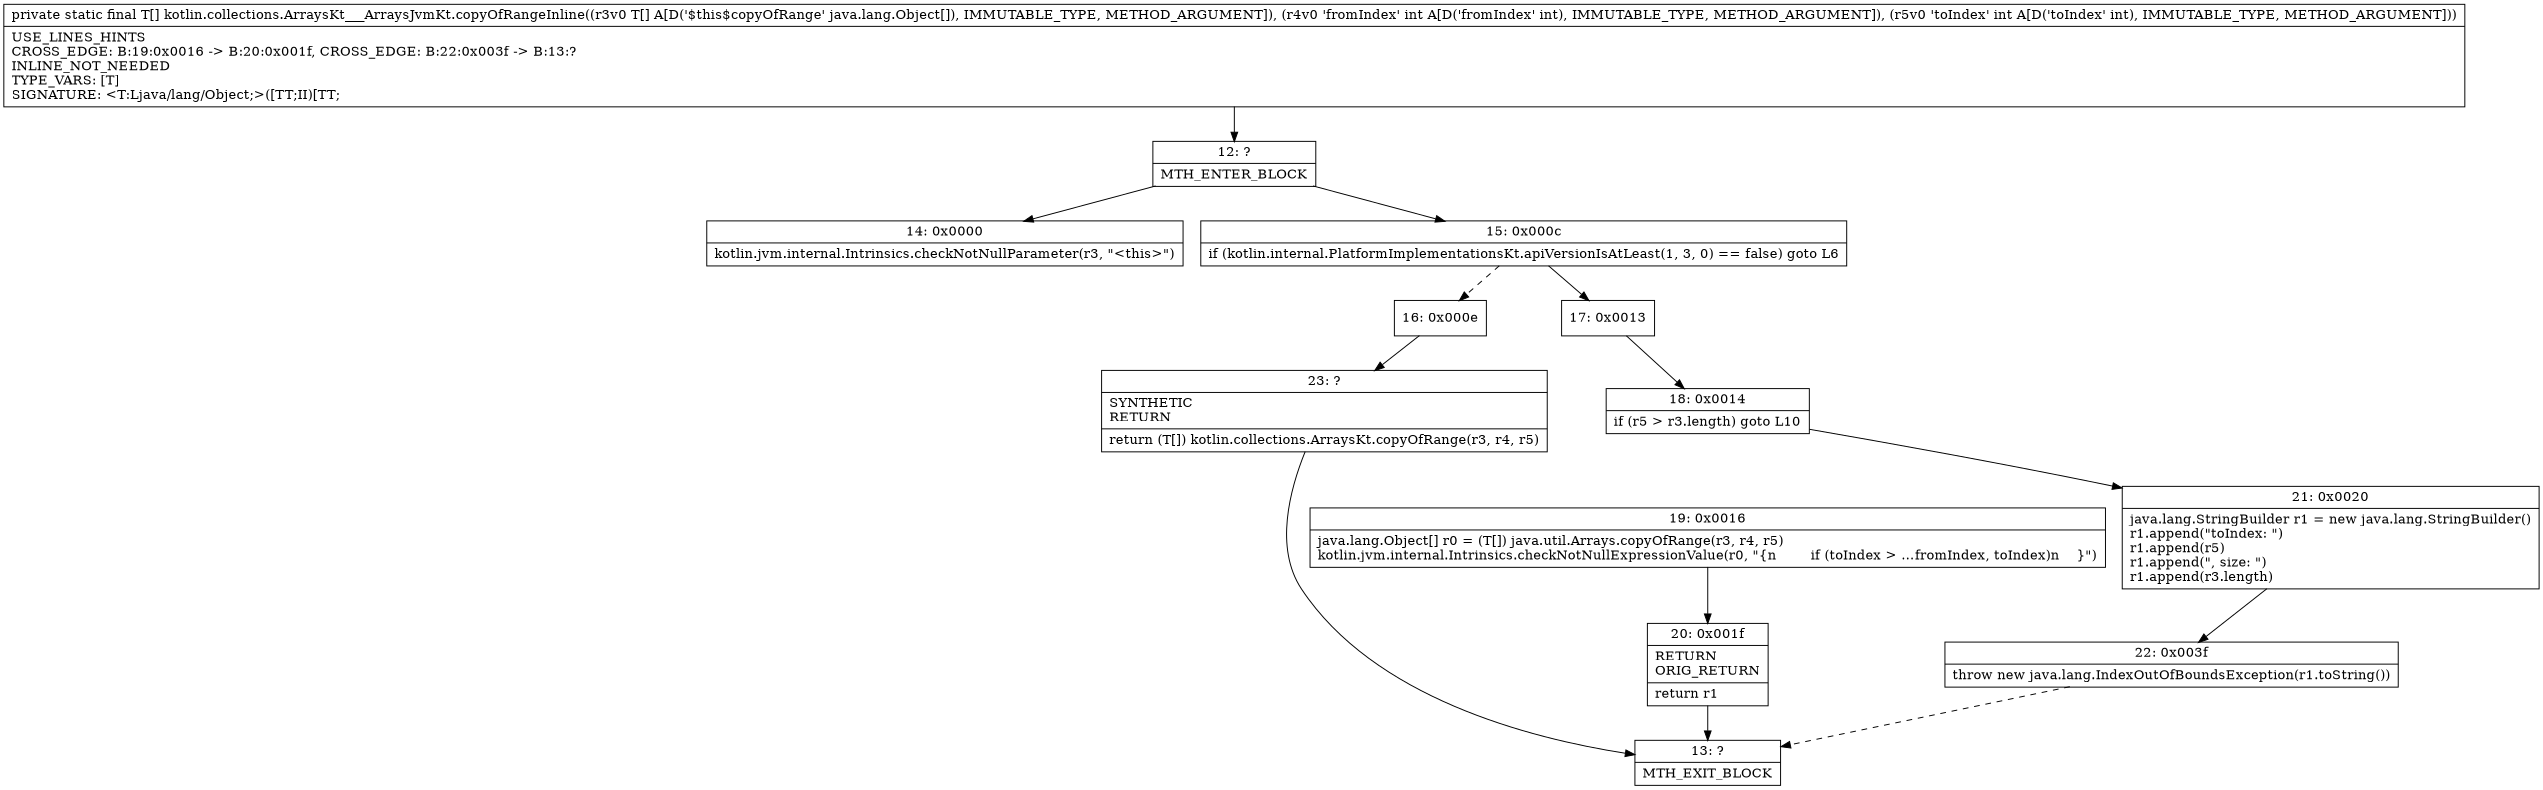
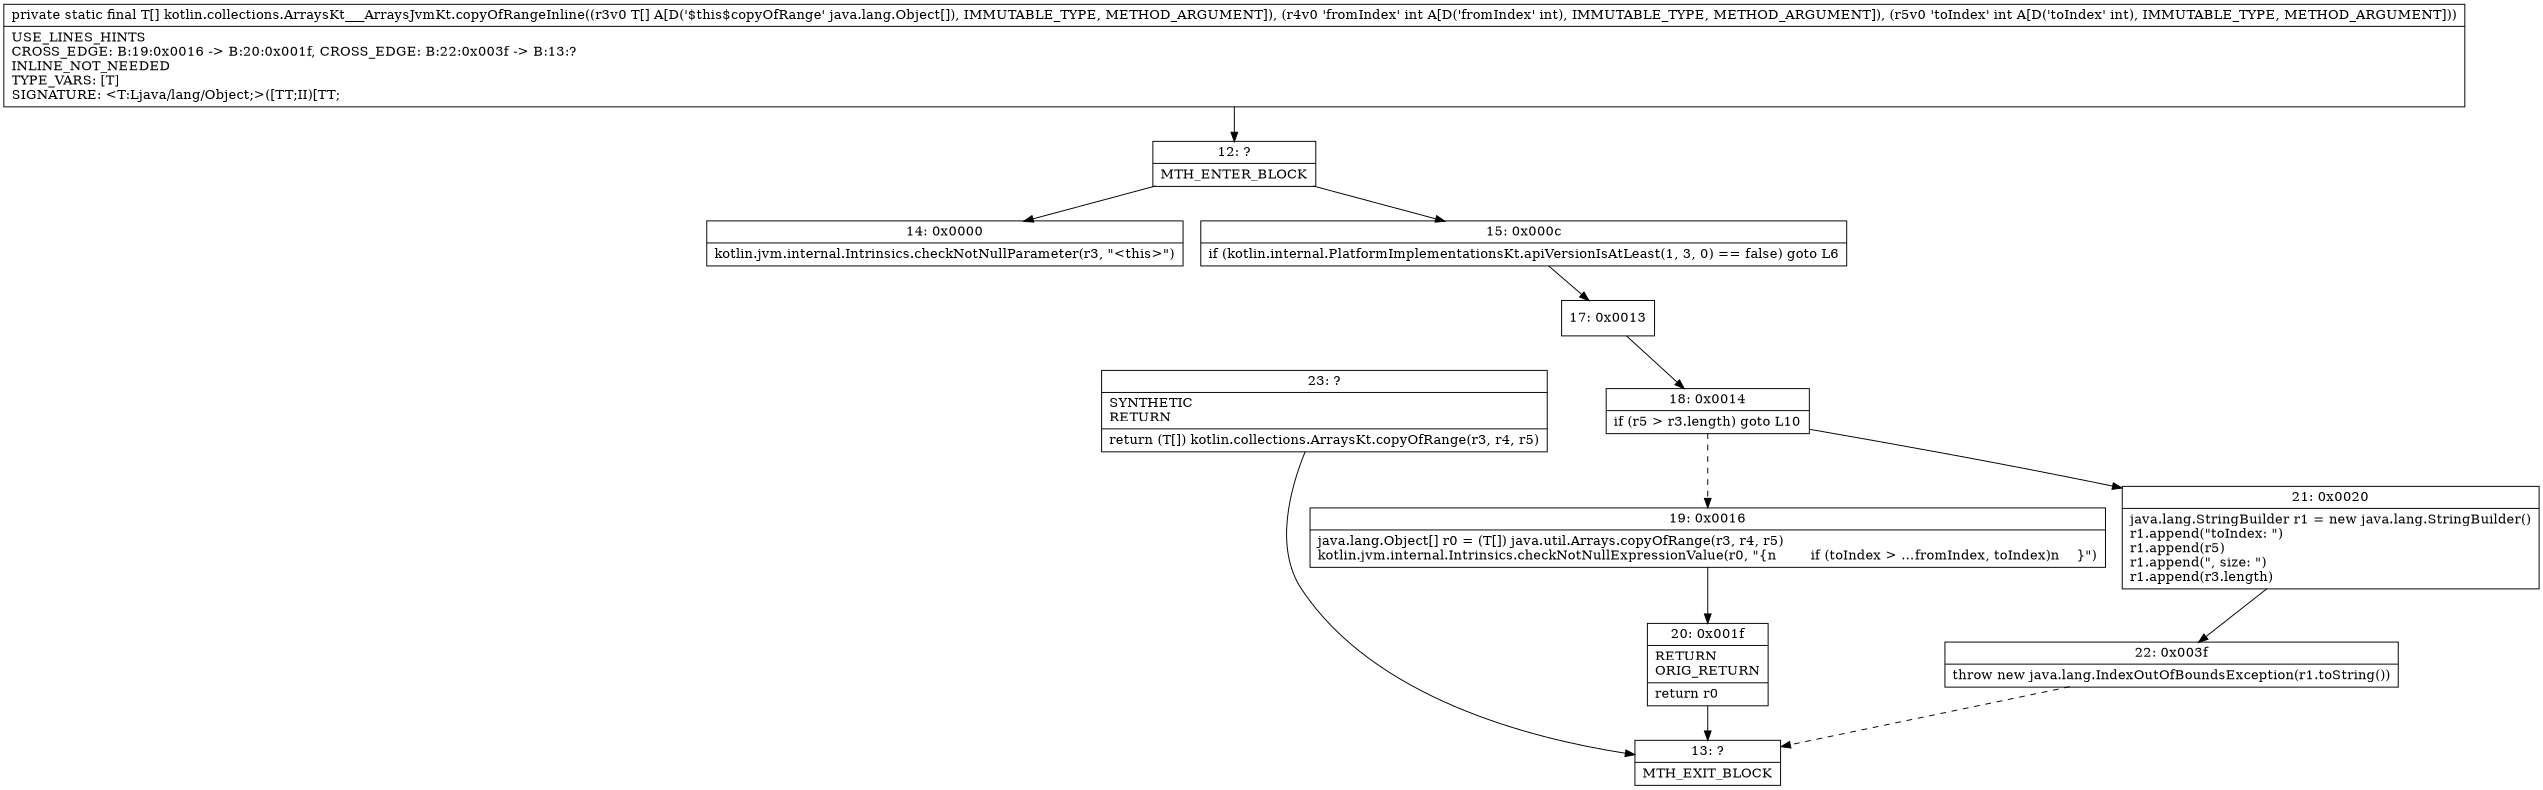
(1440, 318) -> none
none -> (1708, 466)
(1687, 694) -> (1687, 694)
